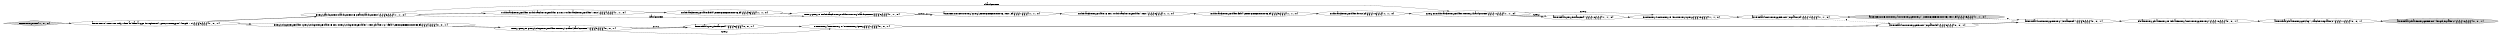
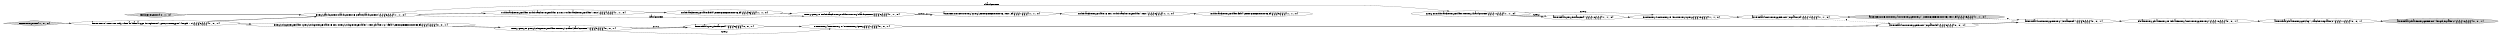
(1362, 14) -> none
none -> (156, 15)
